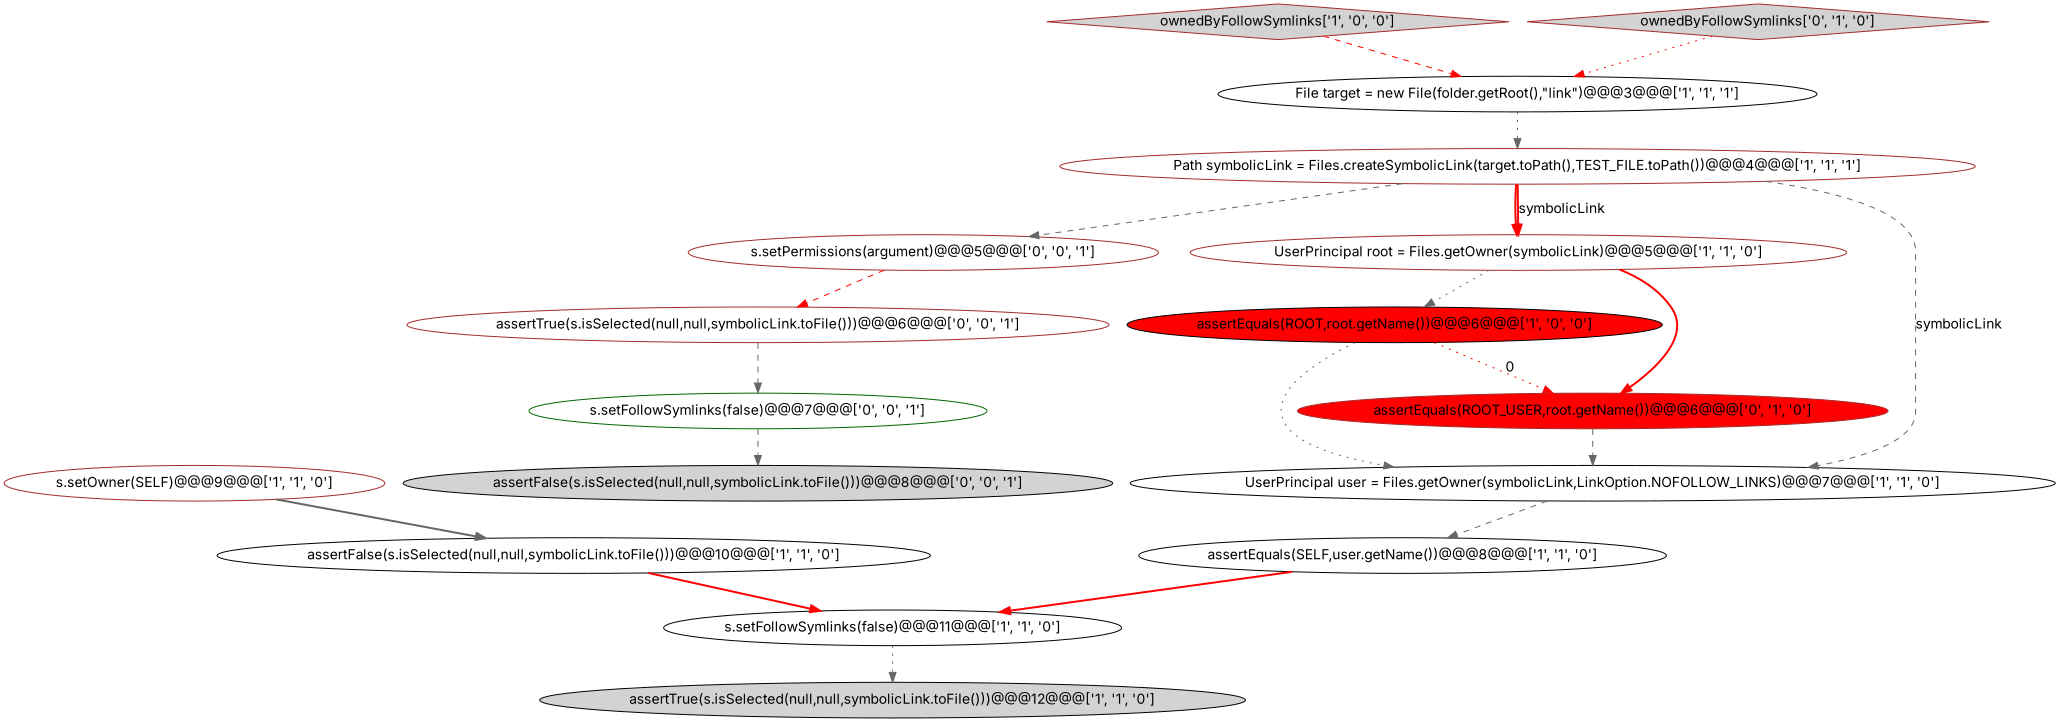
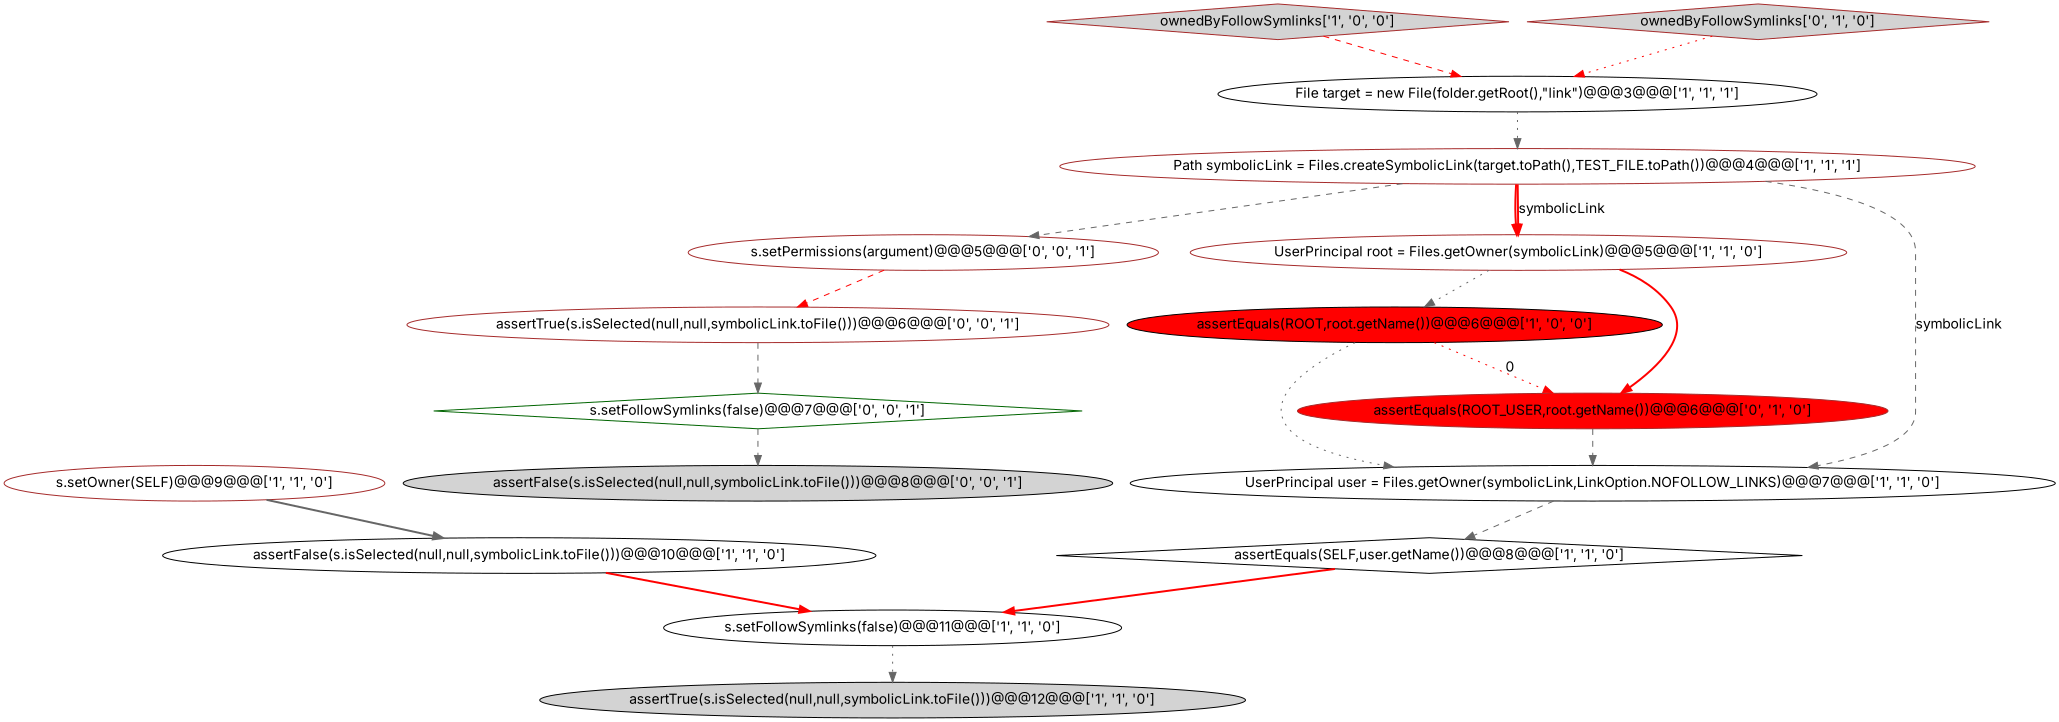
(758, 411) -> (758, 411)
(1403, 556) -> (1429, 556)
